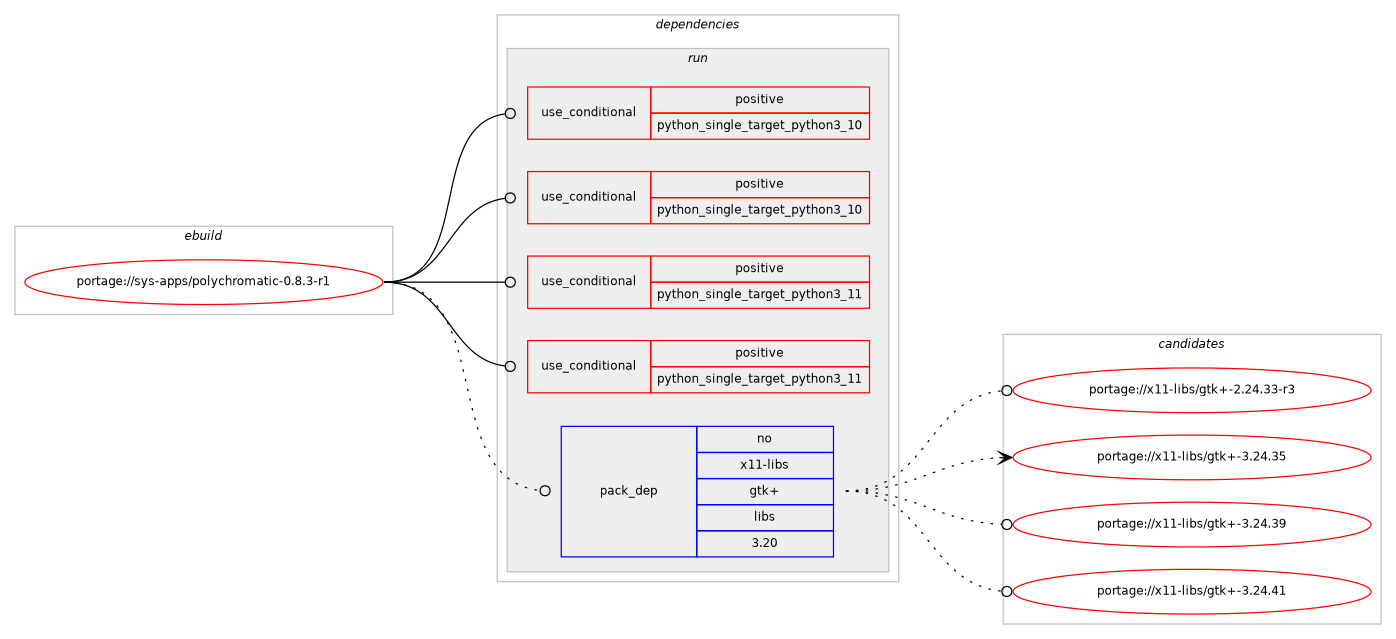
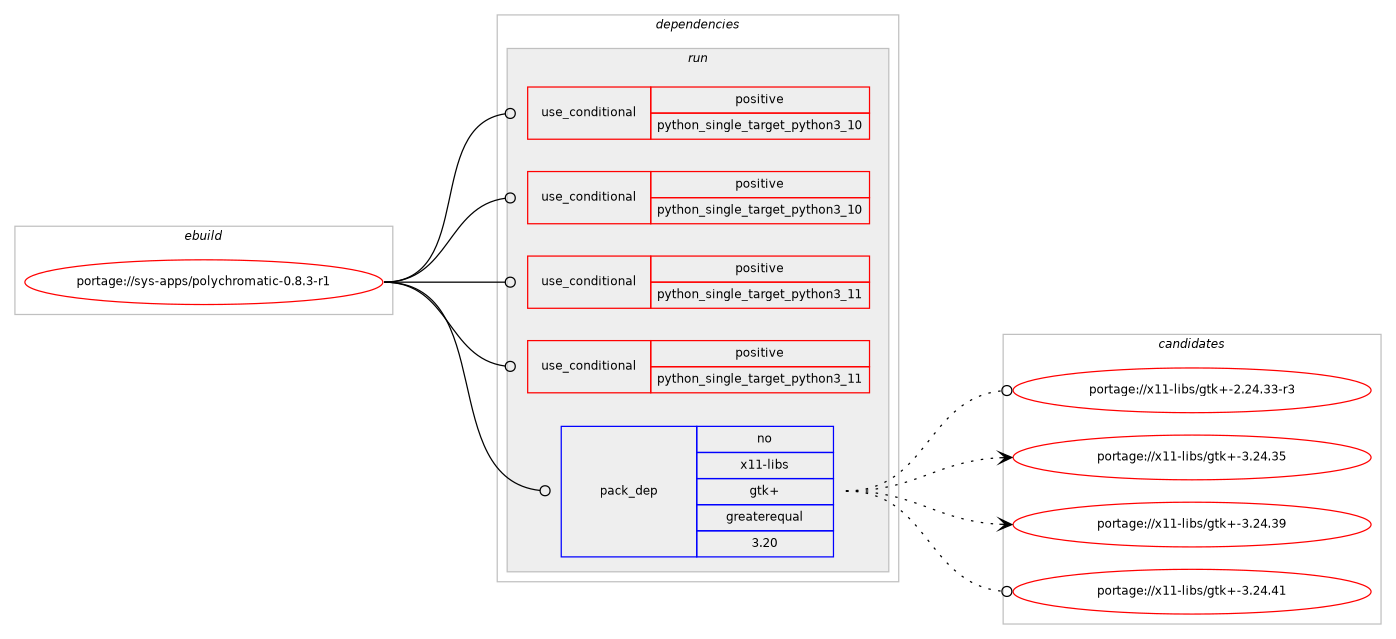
(466, 382) -> (466, 382)
(924, 506) -> (923, 506)
(765, 517) -> (765, 517)
